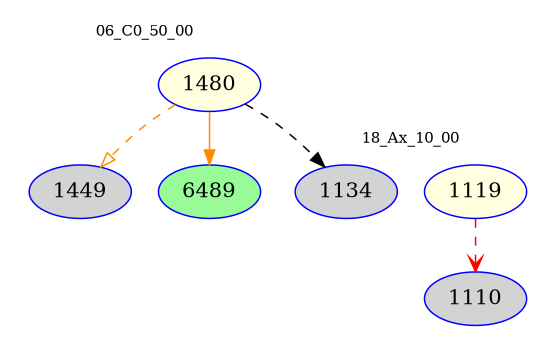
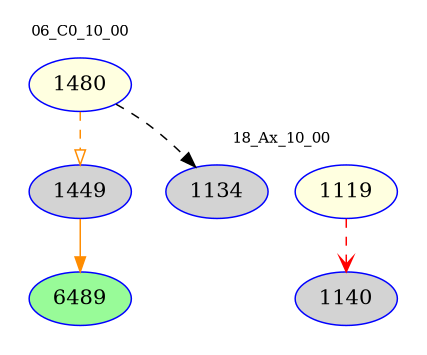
(145, 32) -> (80, 32)
(210, 131) -> (80, 238)
(476, 299) -> (346, 299)
